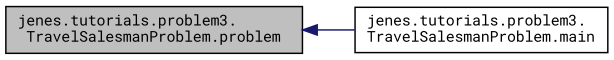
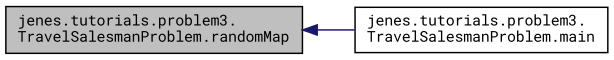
(154, 30) -> (154, 30)
